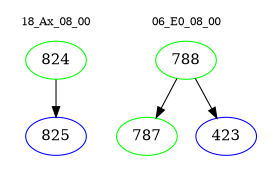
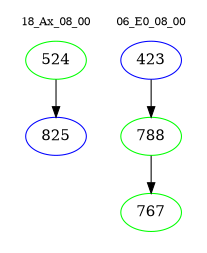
(56, 60) -> (56, 60)
(204, 94) -> (151, 93)
(147, 136) -> (151, 212)
